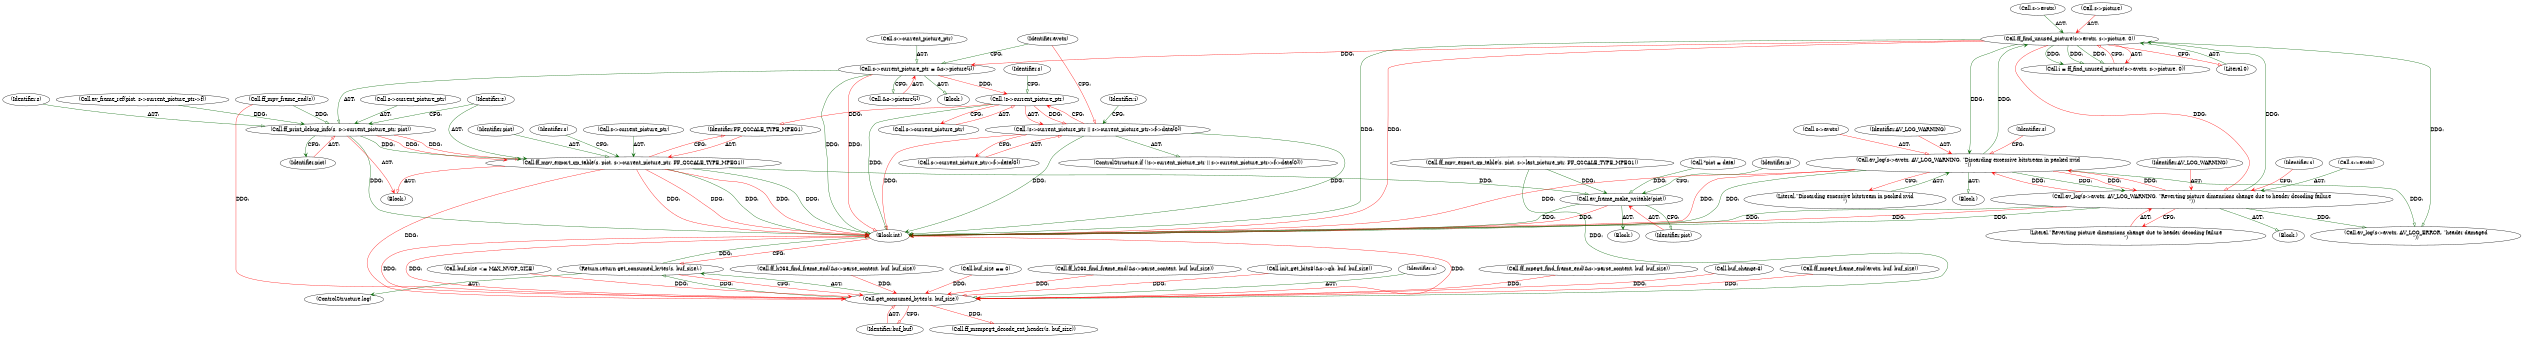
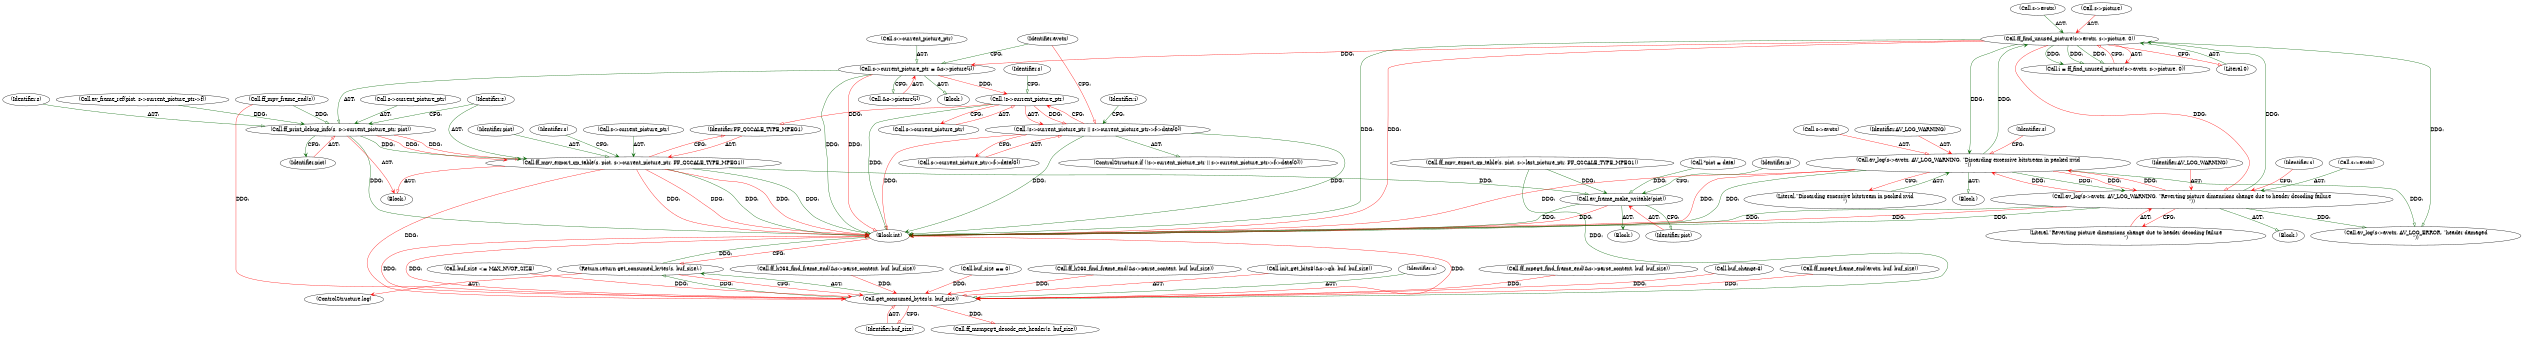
(478, 281) -> (478, 281)
(1160, 284) -> (1159, 284)
(890, 330) -> (890, 330)
